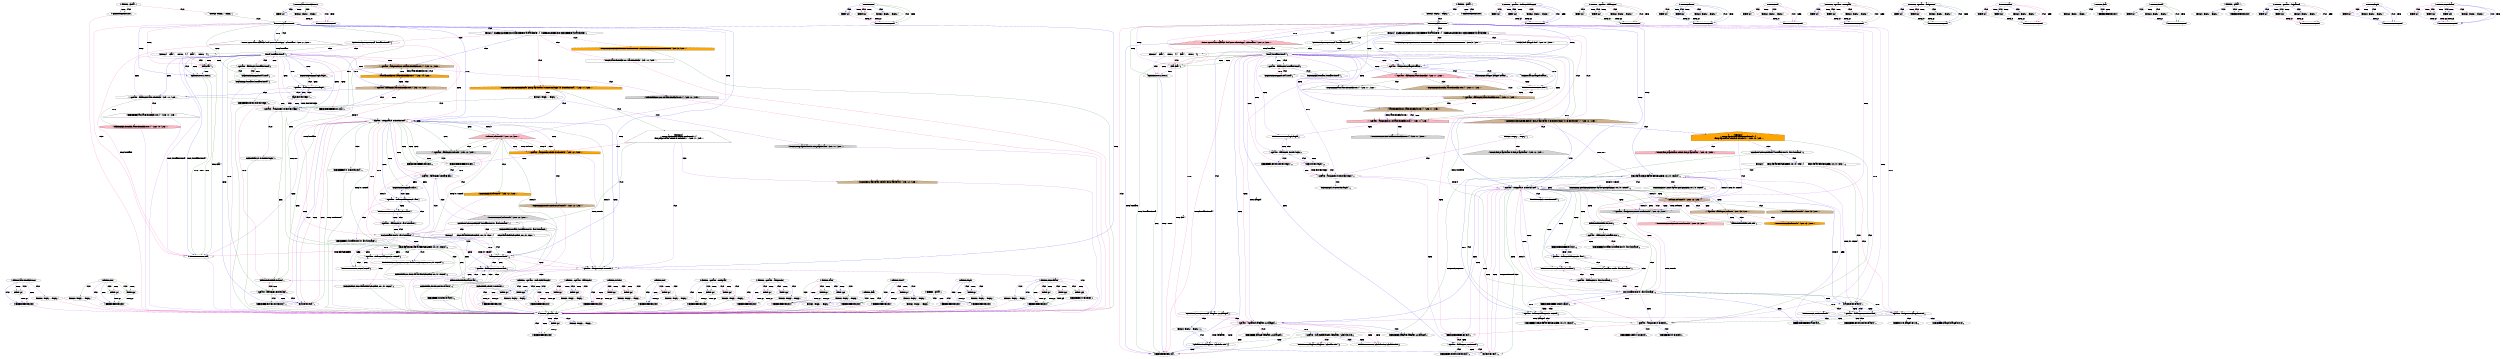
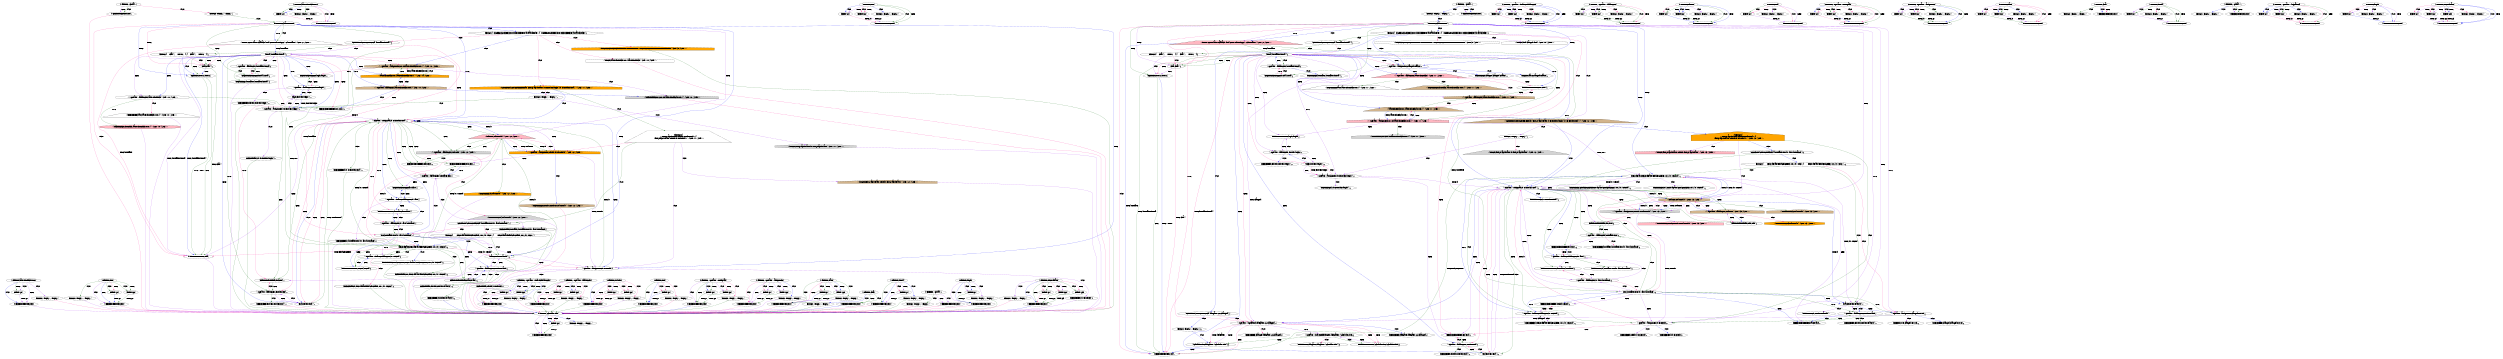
(271, 93) -> (537, 93)
